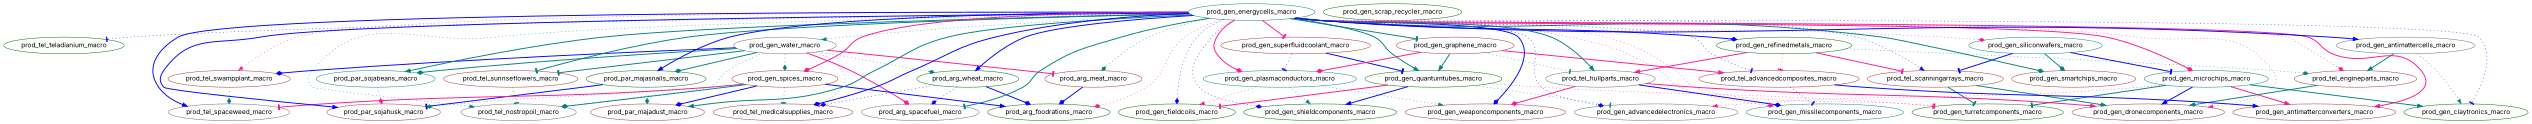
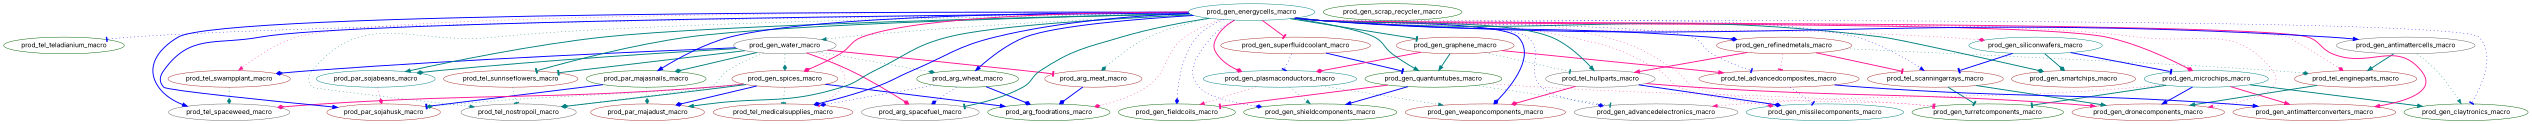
(1784, 45) -> (1784, 45)
(477, 97) -> (479, 97)
